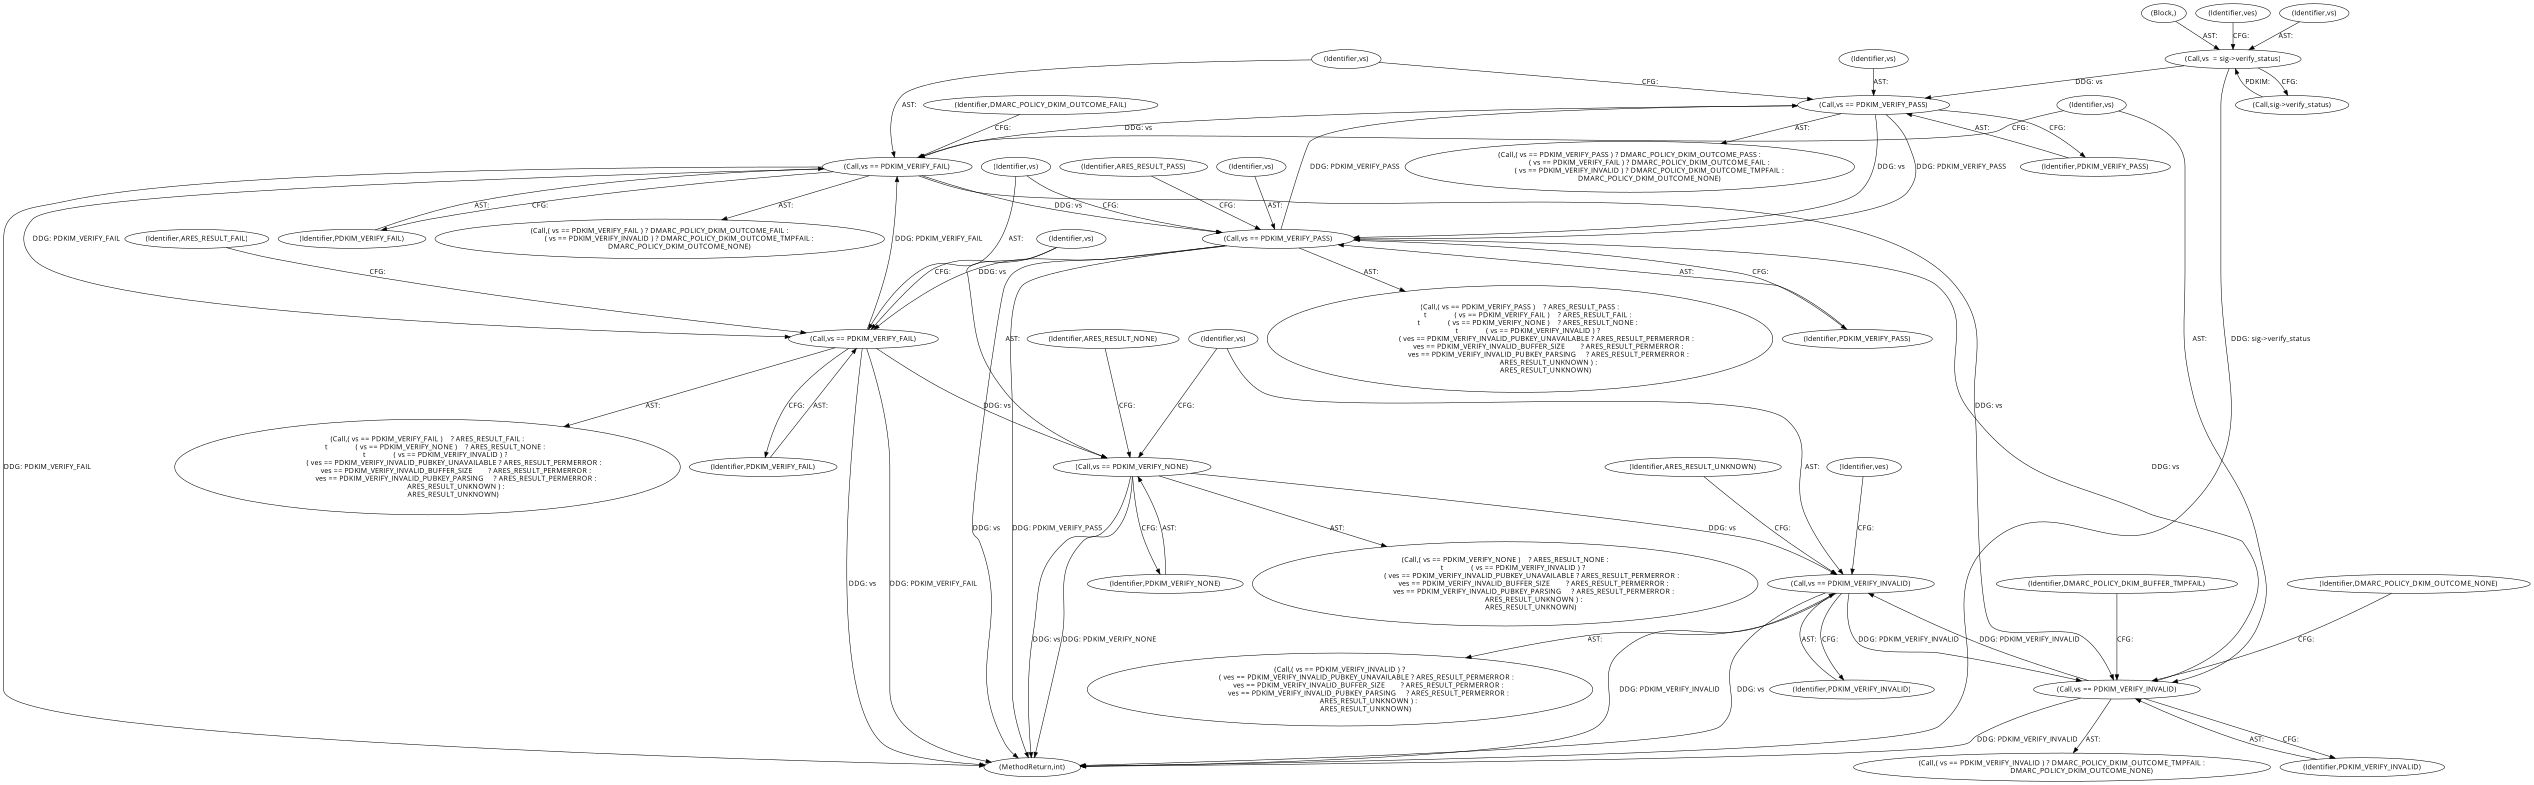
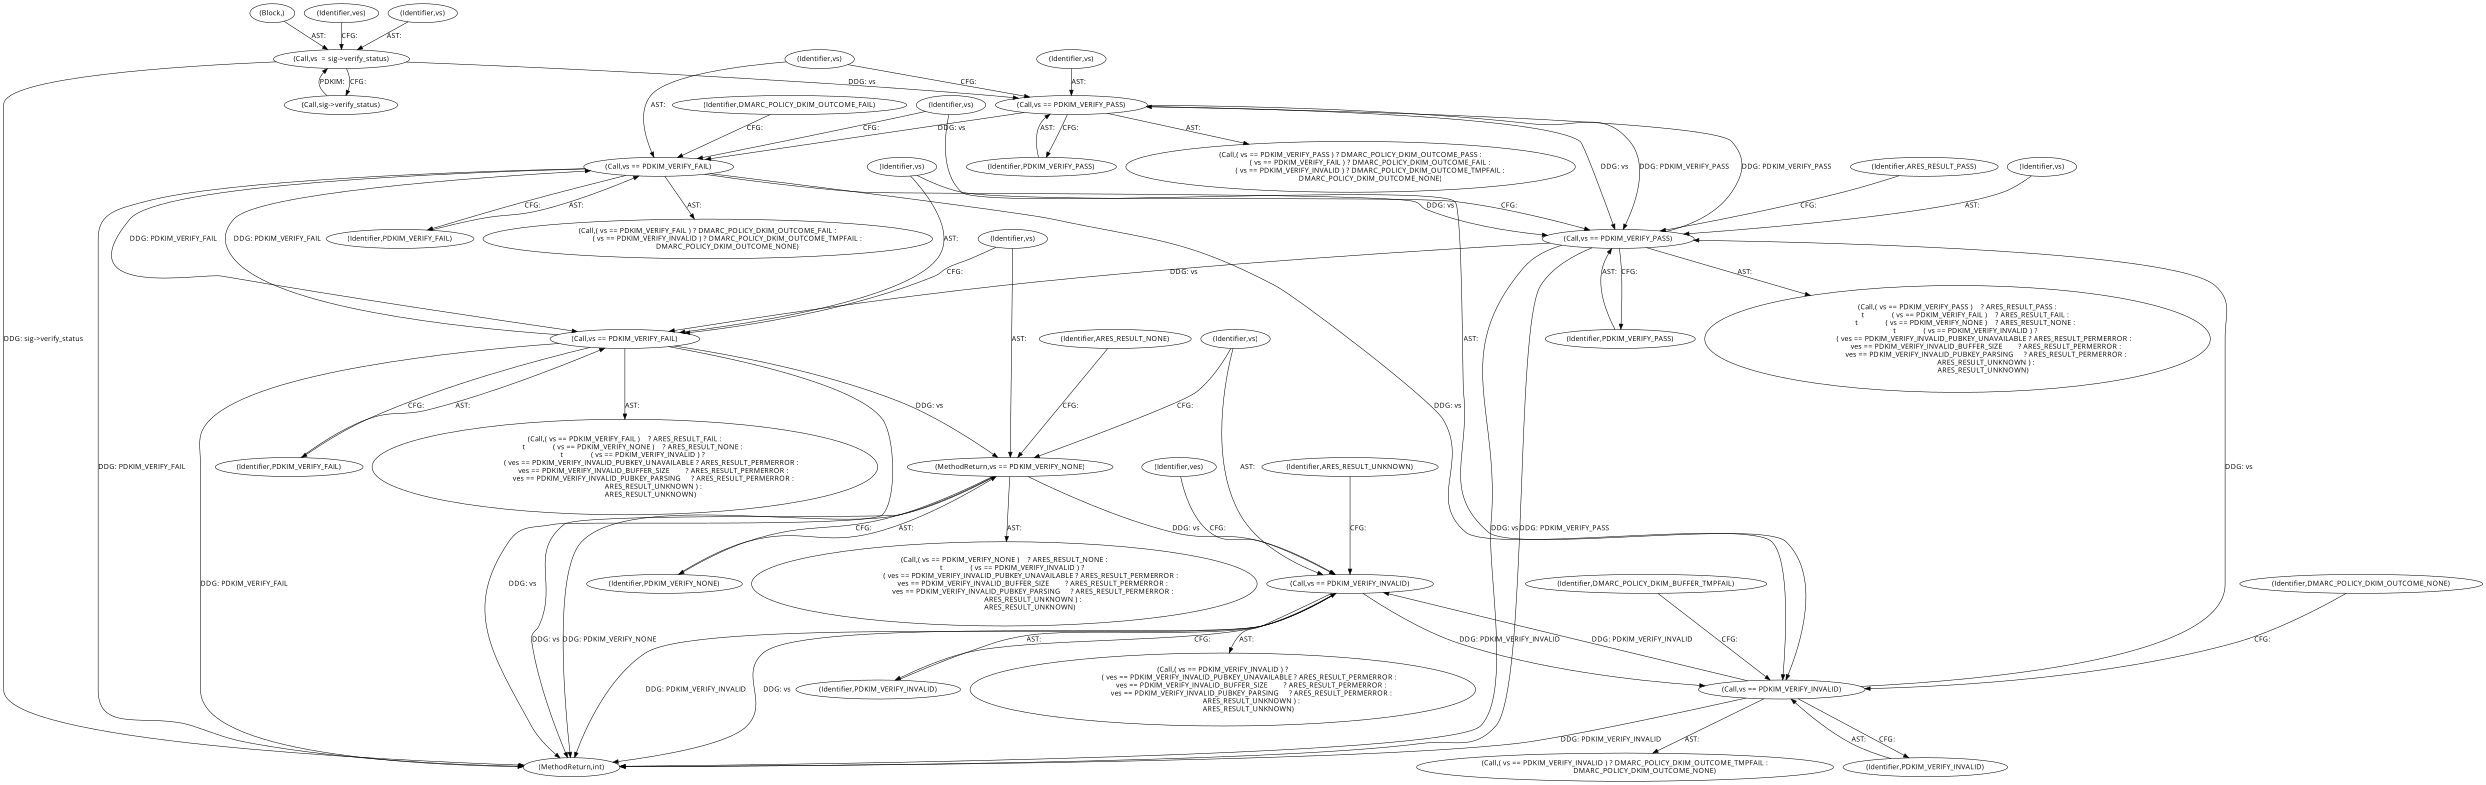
(197, 239) -> none
(1132, 467) -> (1010, 467)
